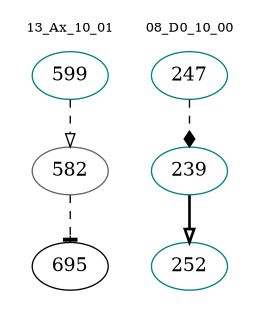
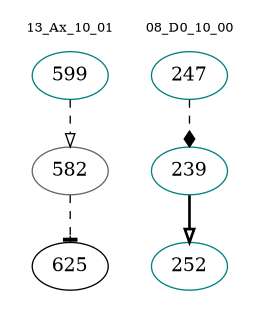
(70, 266) -> (70, 266)
